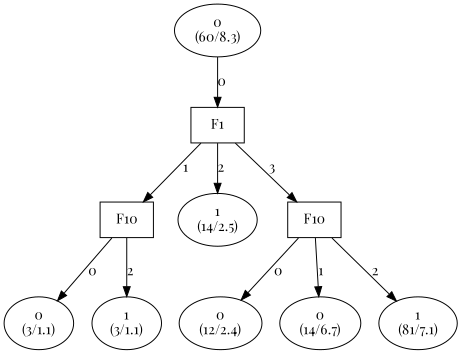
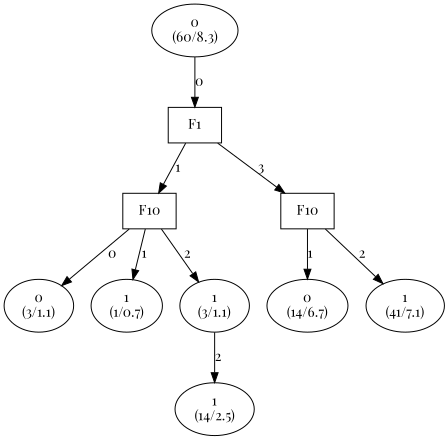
(218, 163) -> (215, 352)
none -> (127, 306)
(221, 323) -> none
(418, 323) -> (405, 306)
